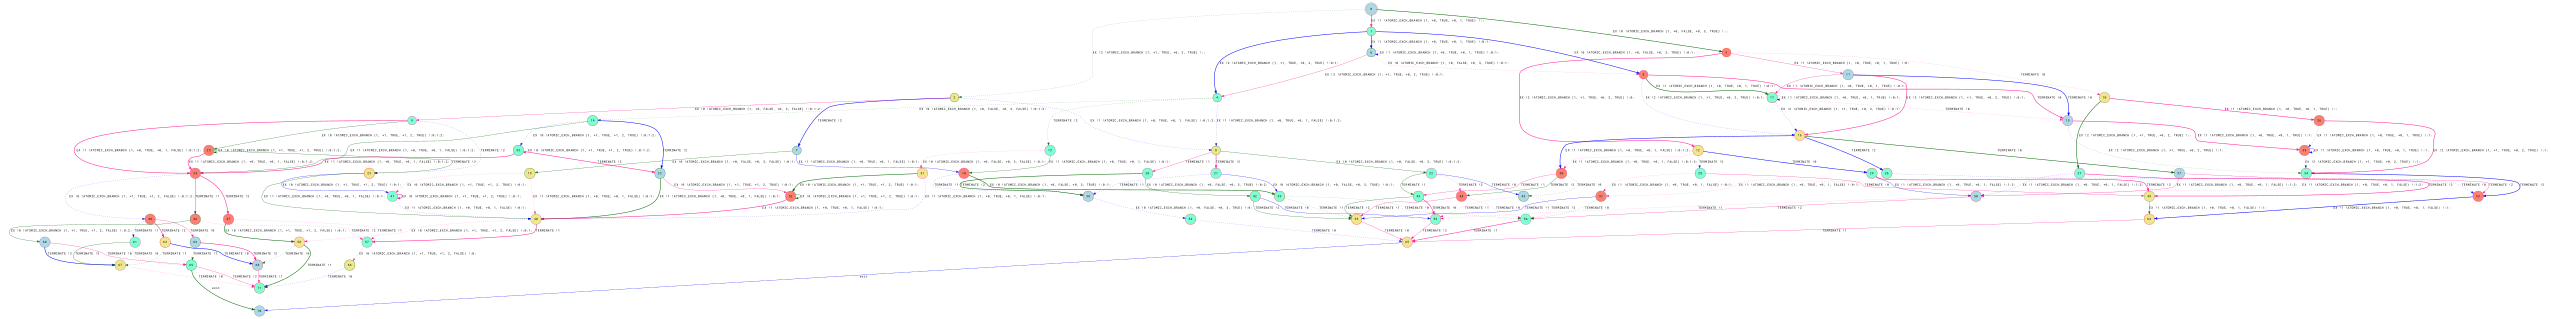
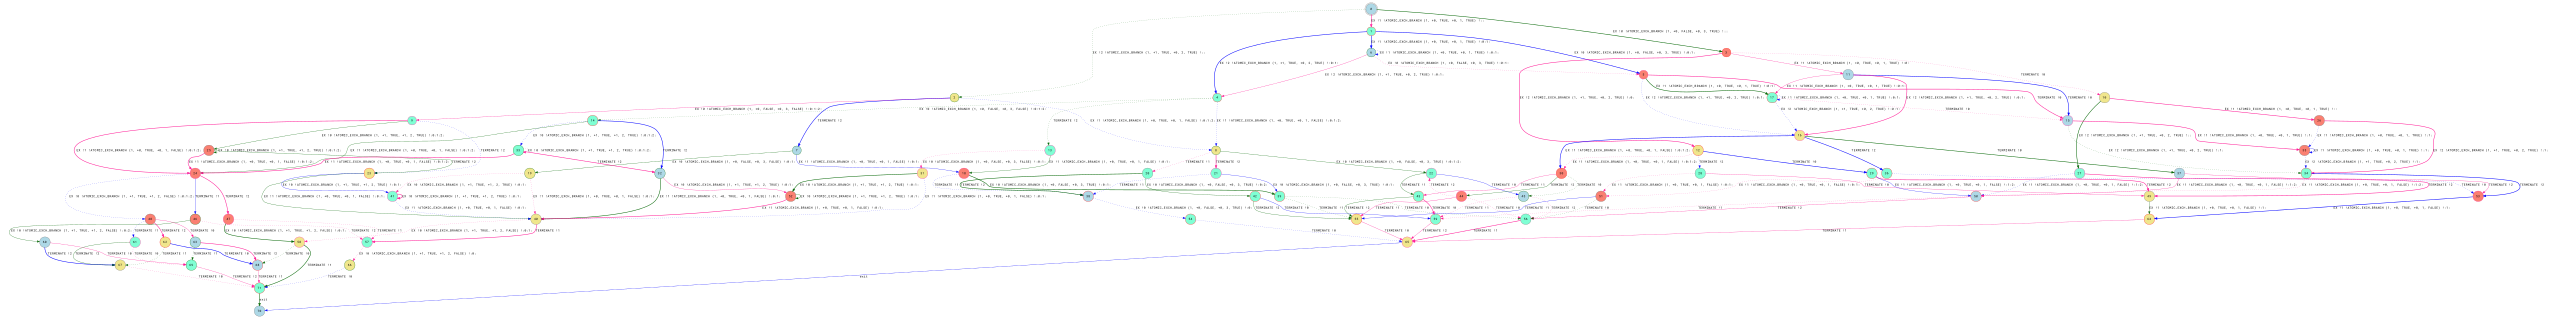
(1183, 161) -> (1183, 161)
(1450, 179) -> (1443, 194)
(217, 296) -> (260, 298)
